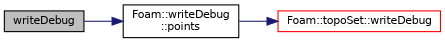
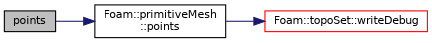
(44, 21) -> (30, 21)
(181, 21) -> (160, 21)
